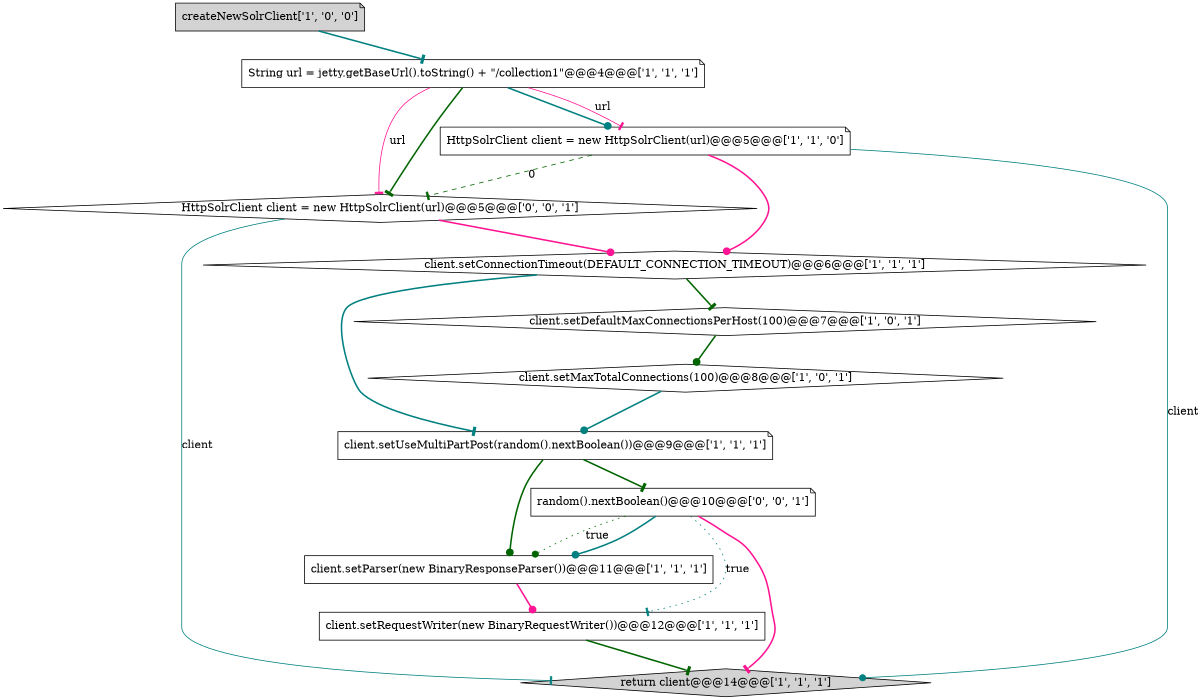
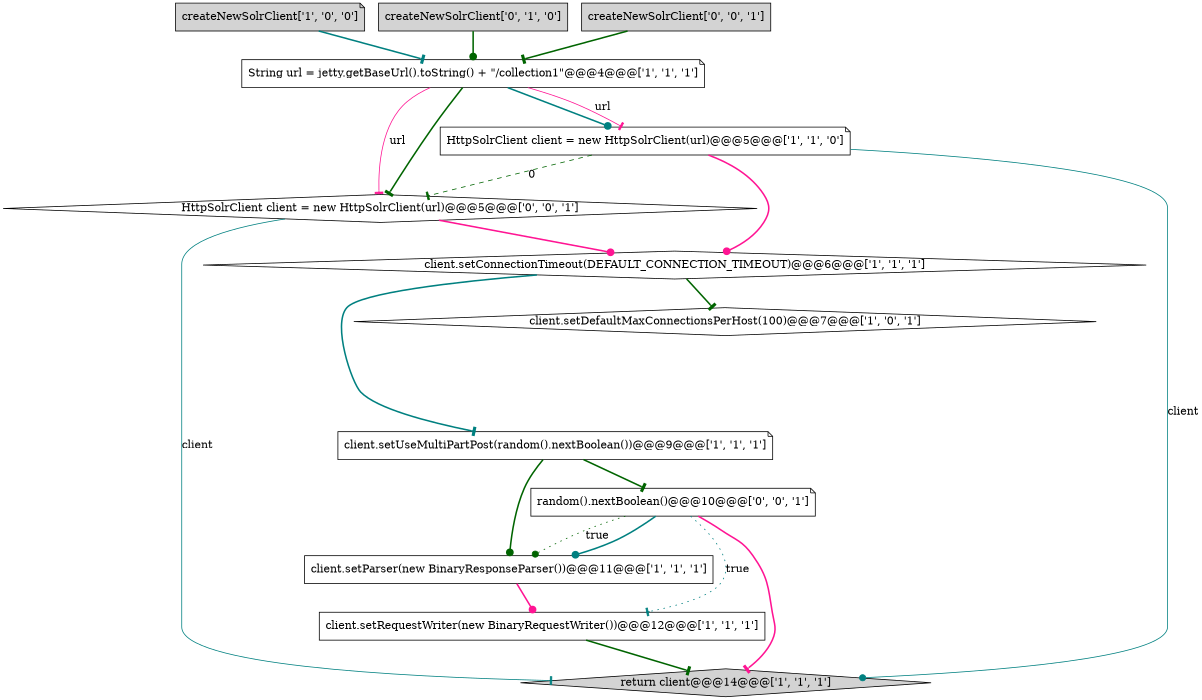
none -> (473, 17)
none -> (676, 17)
(685, 378) -> none
